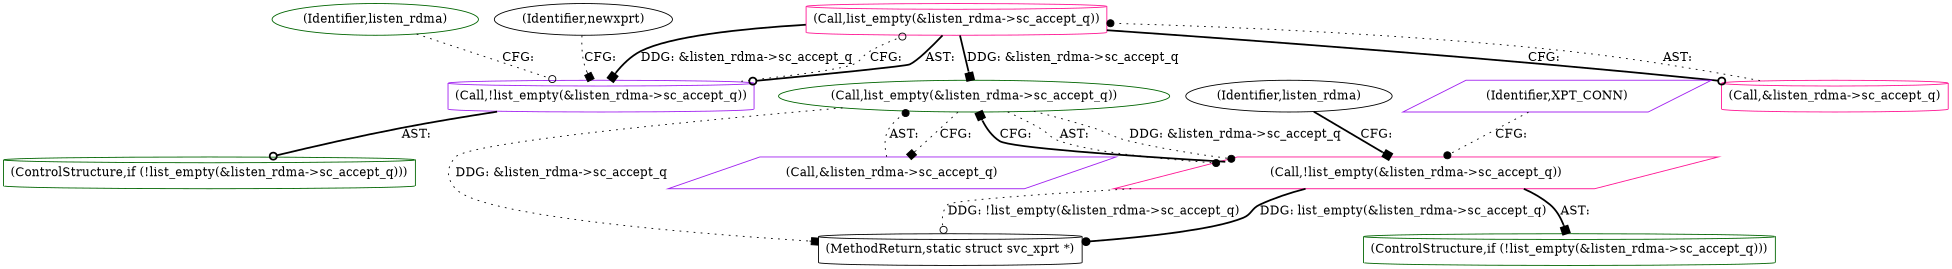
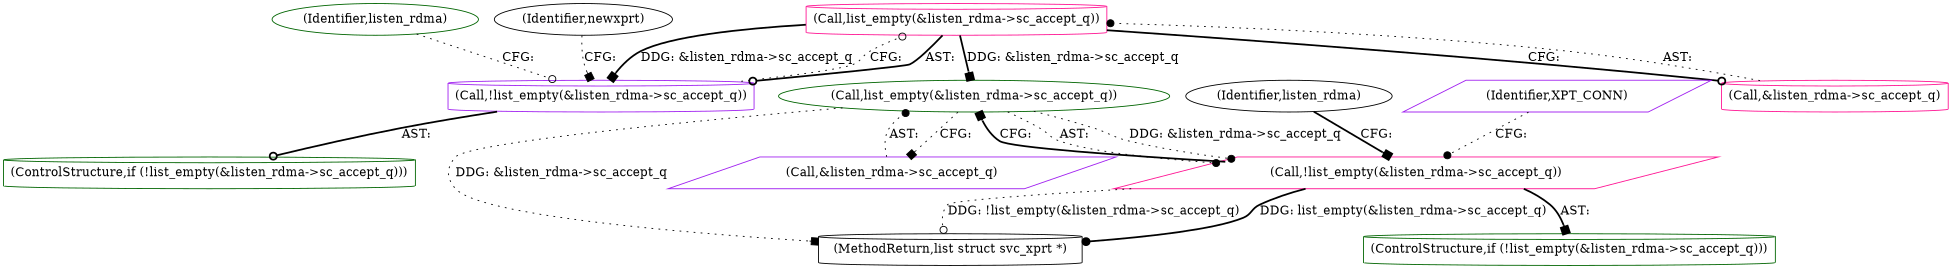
(950, 250) -> (950, 250)
